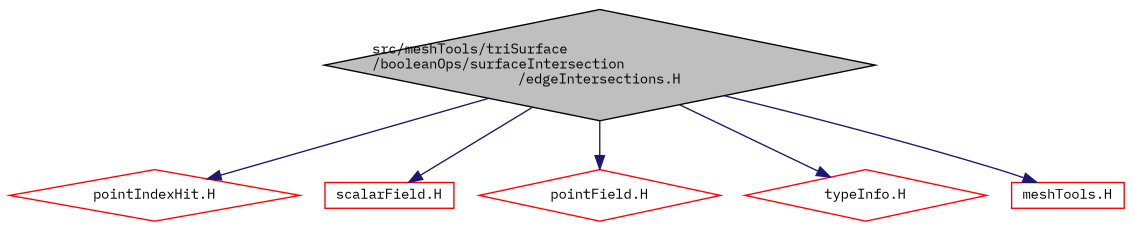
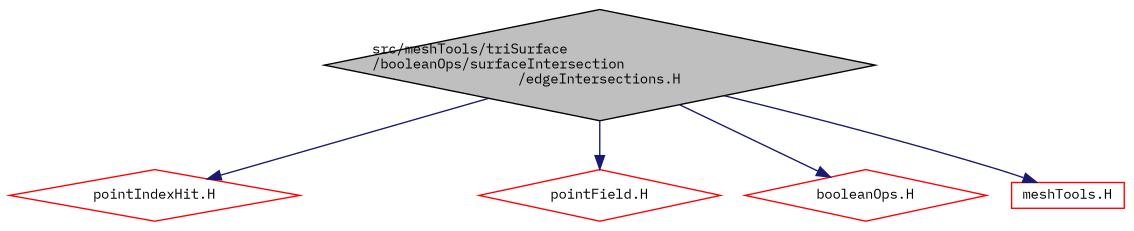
(389, 195) -> none
(866, 195) -> (866, 195)
